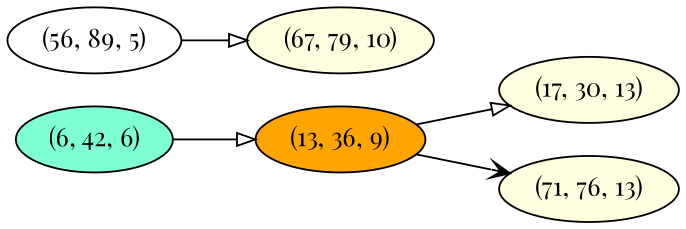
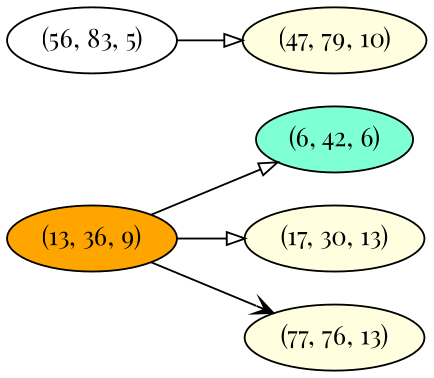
(94, 40) -> (92, 40)
(341, 40) -> (335, 40)
(205, 139) -> (206, 192)
(589, 189) -> (335, 338)
